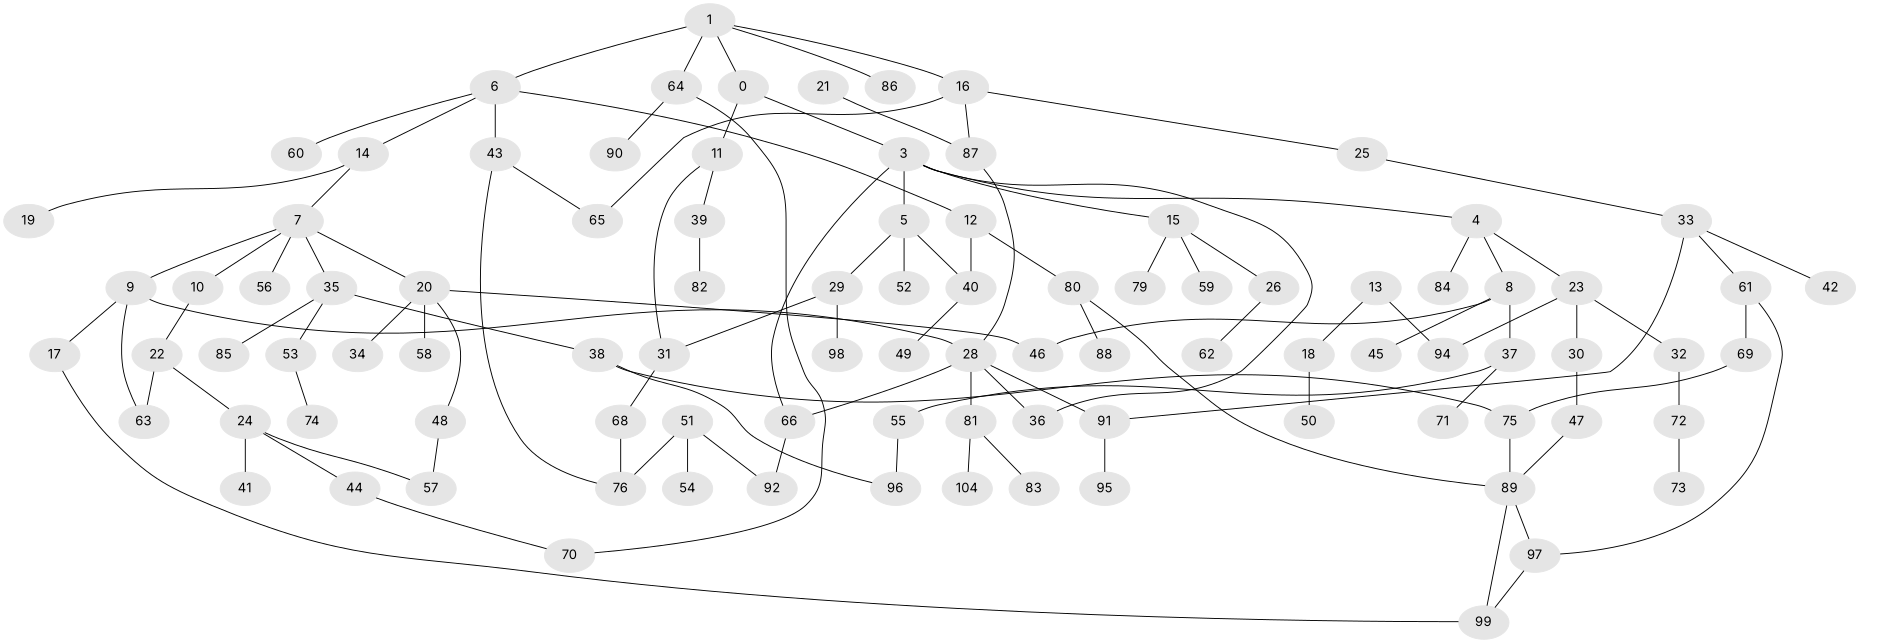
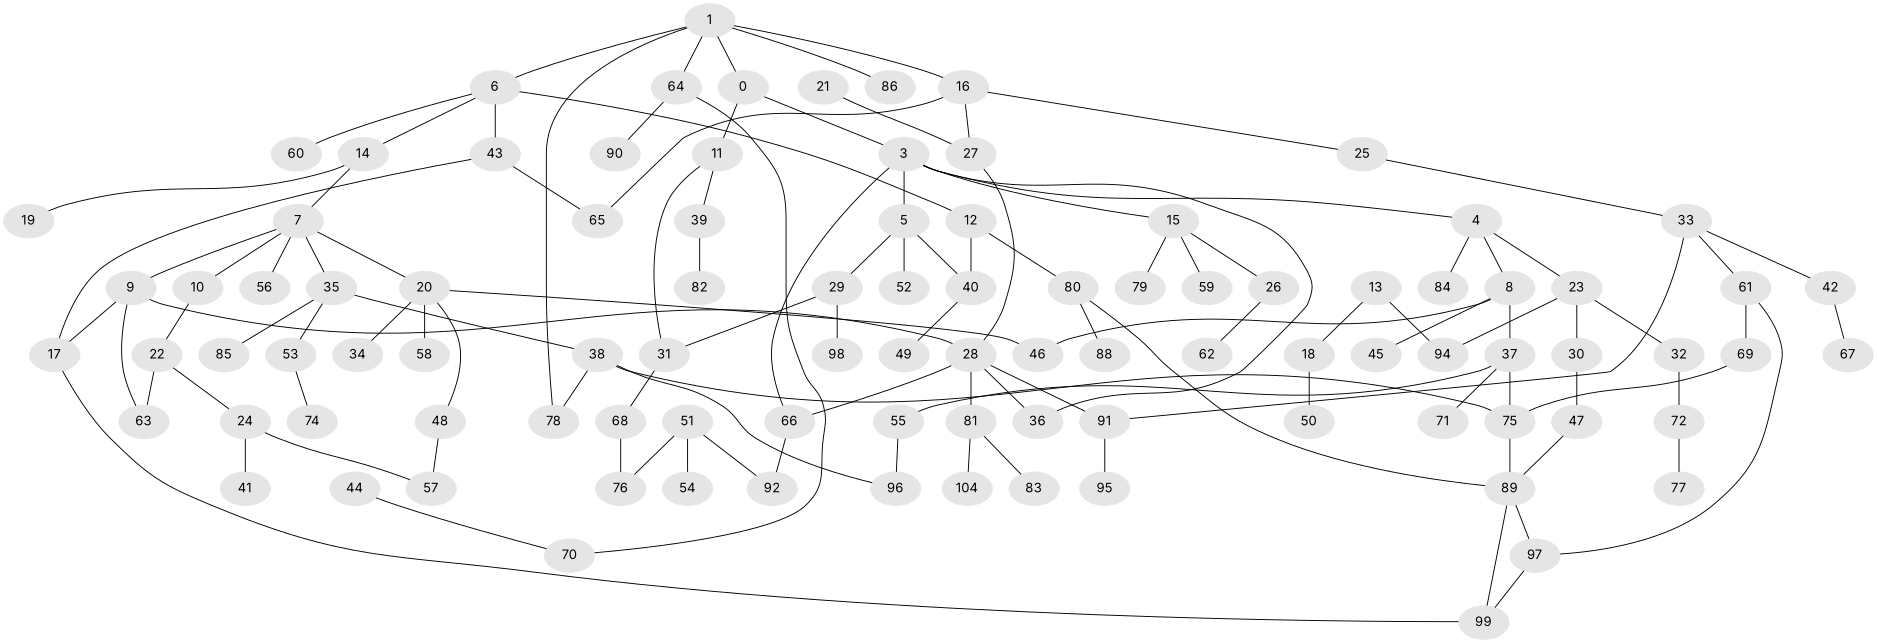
(971, 154) -> (971, 154)
(487, 353) -> (242, 211)
none -> (1848, 355)
none -> (1510, 388)
none -> (554, 422)
(300, 455) -> none
(1679, 489) -> (1679, 489)
